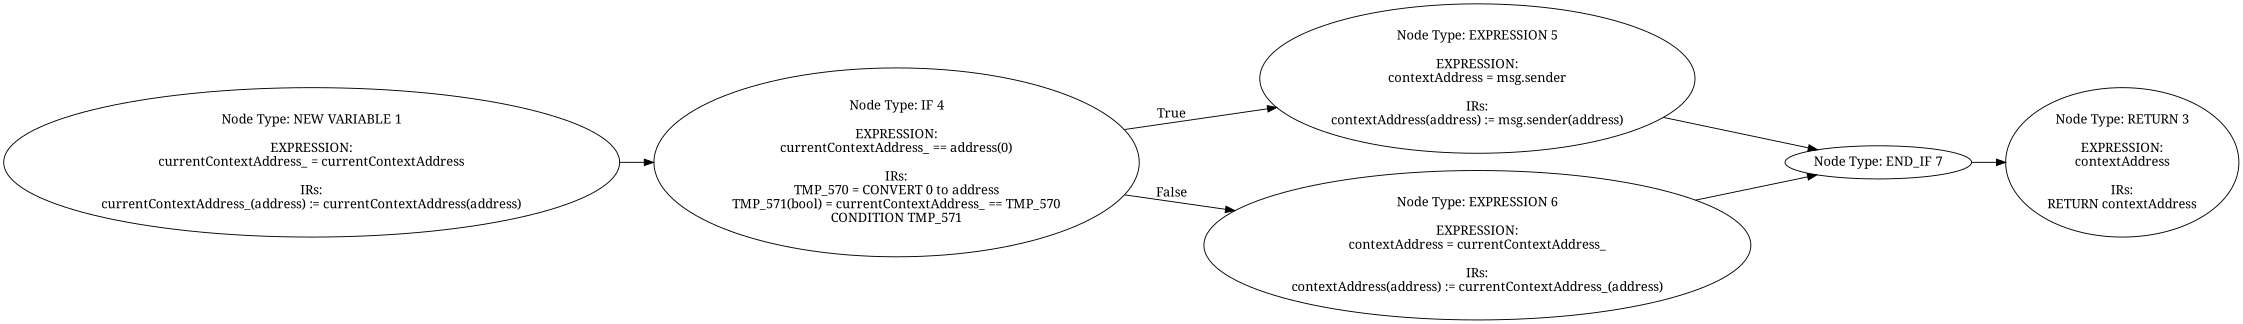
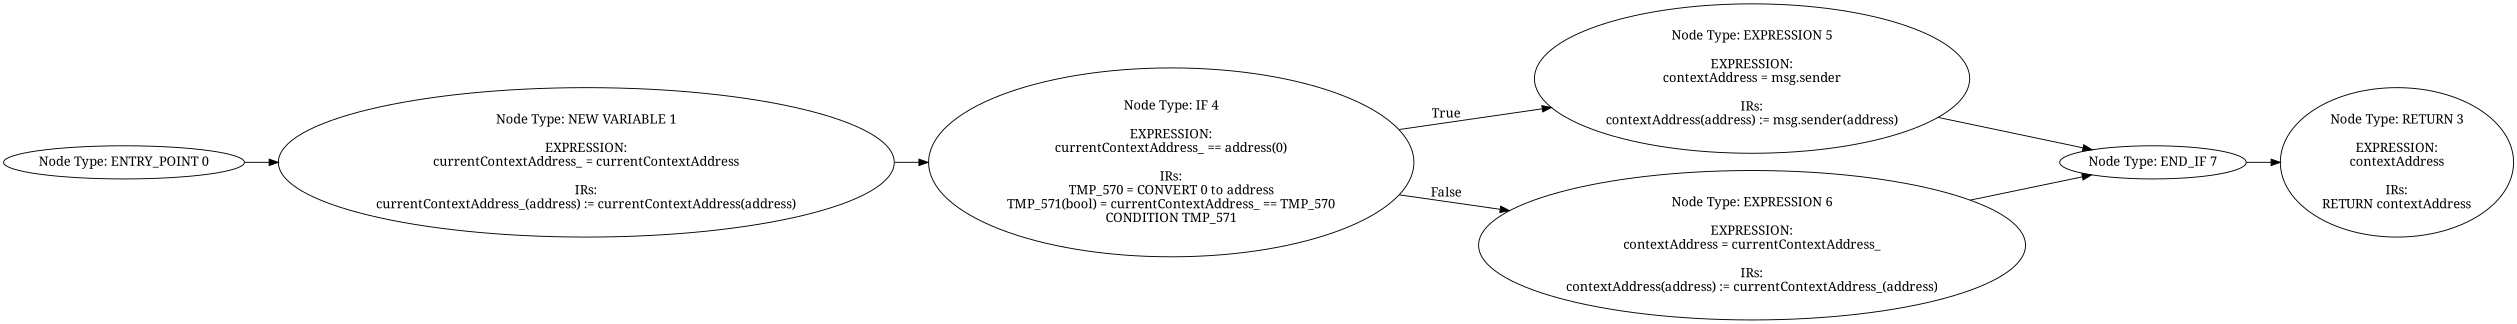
none -> (124, 162)
